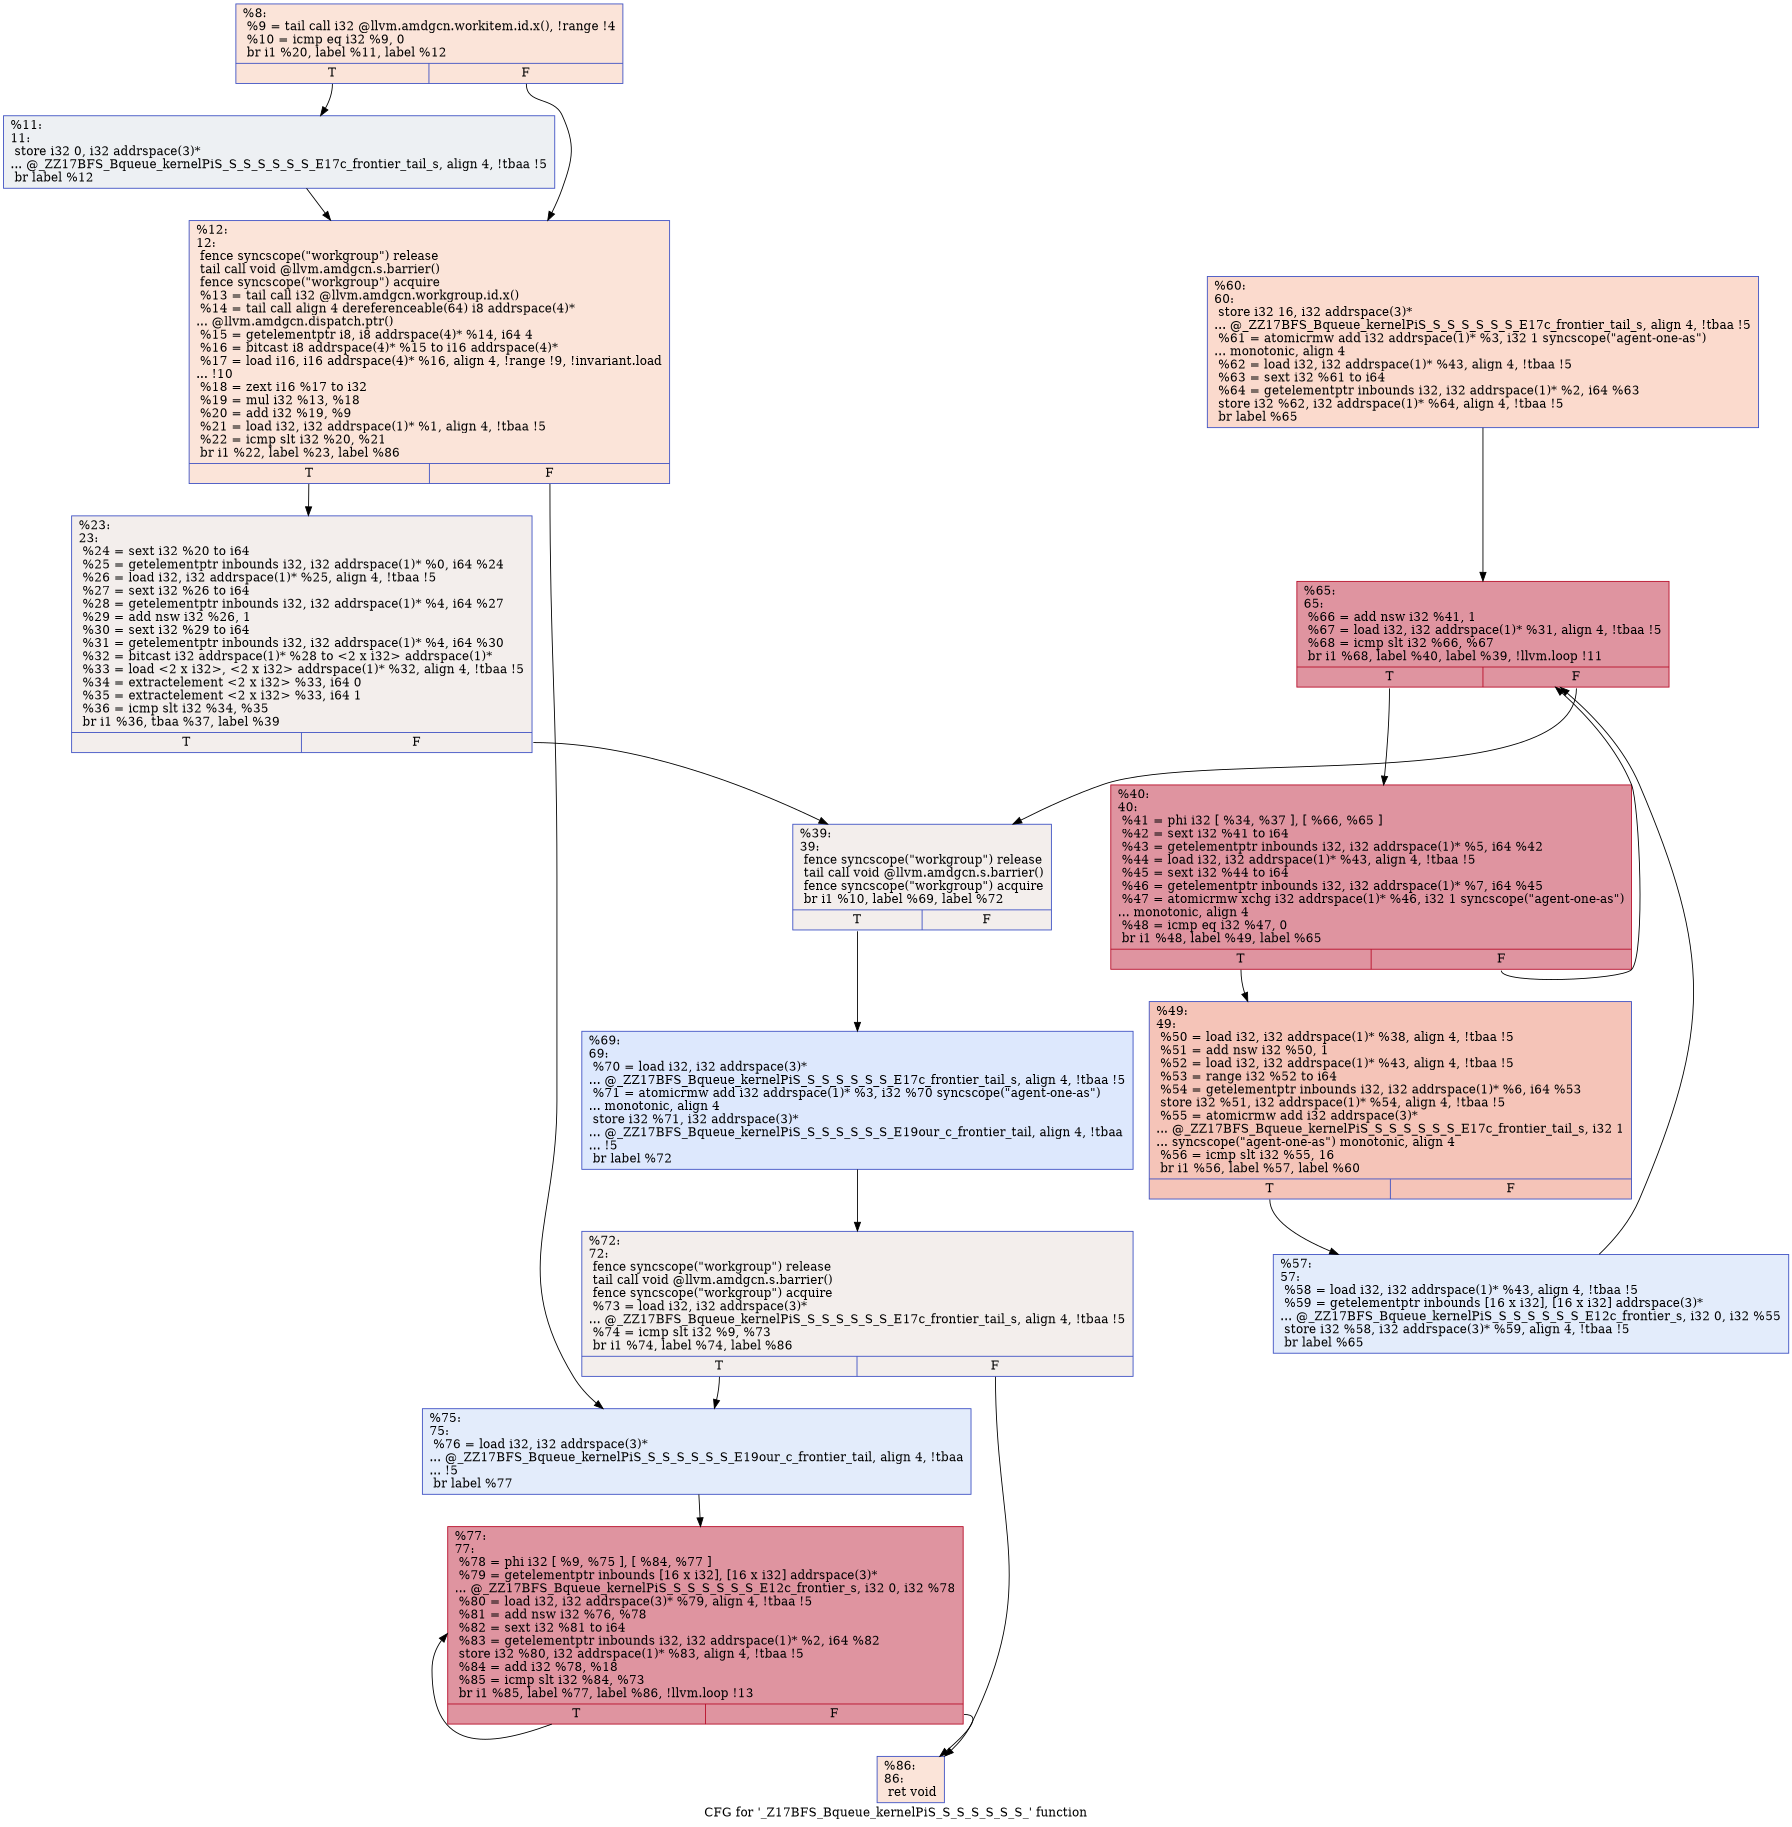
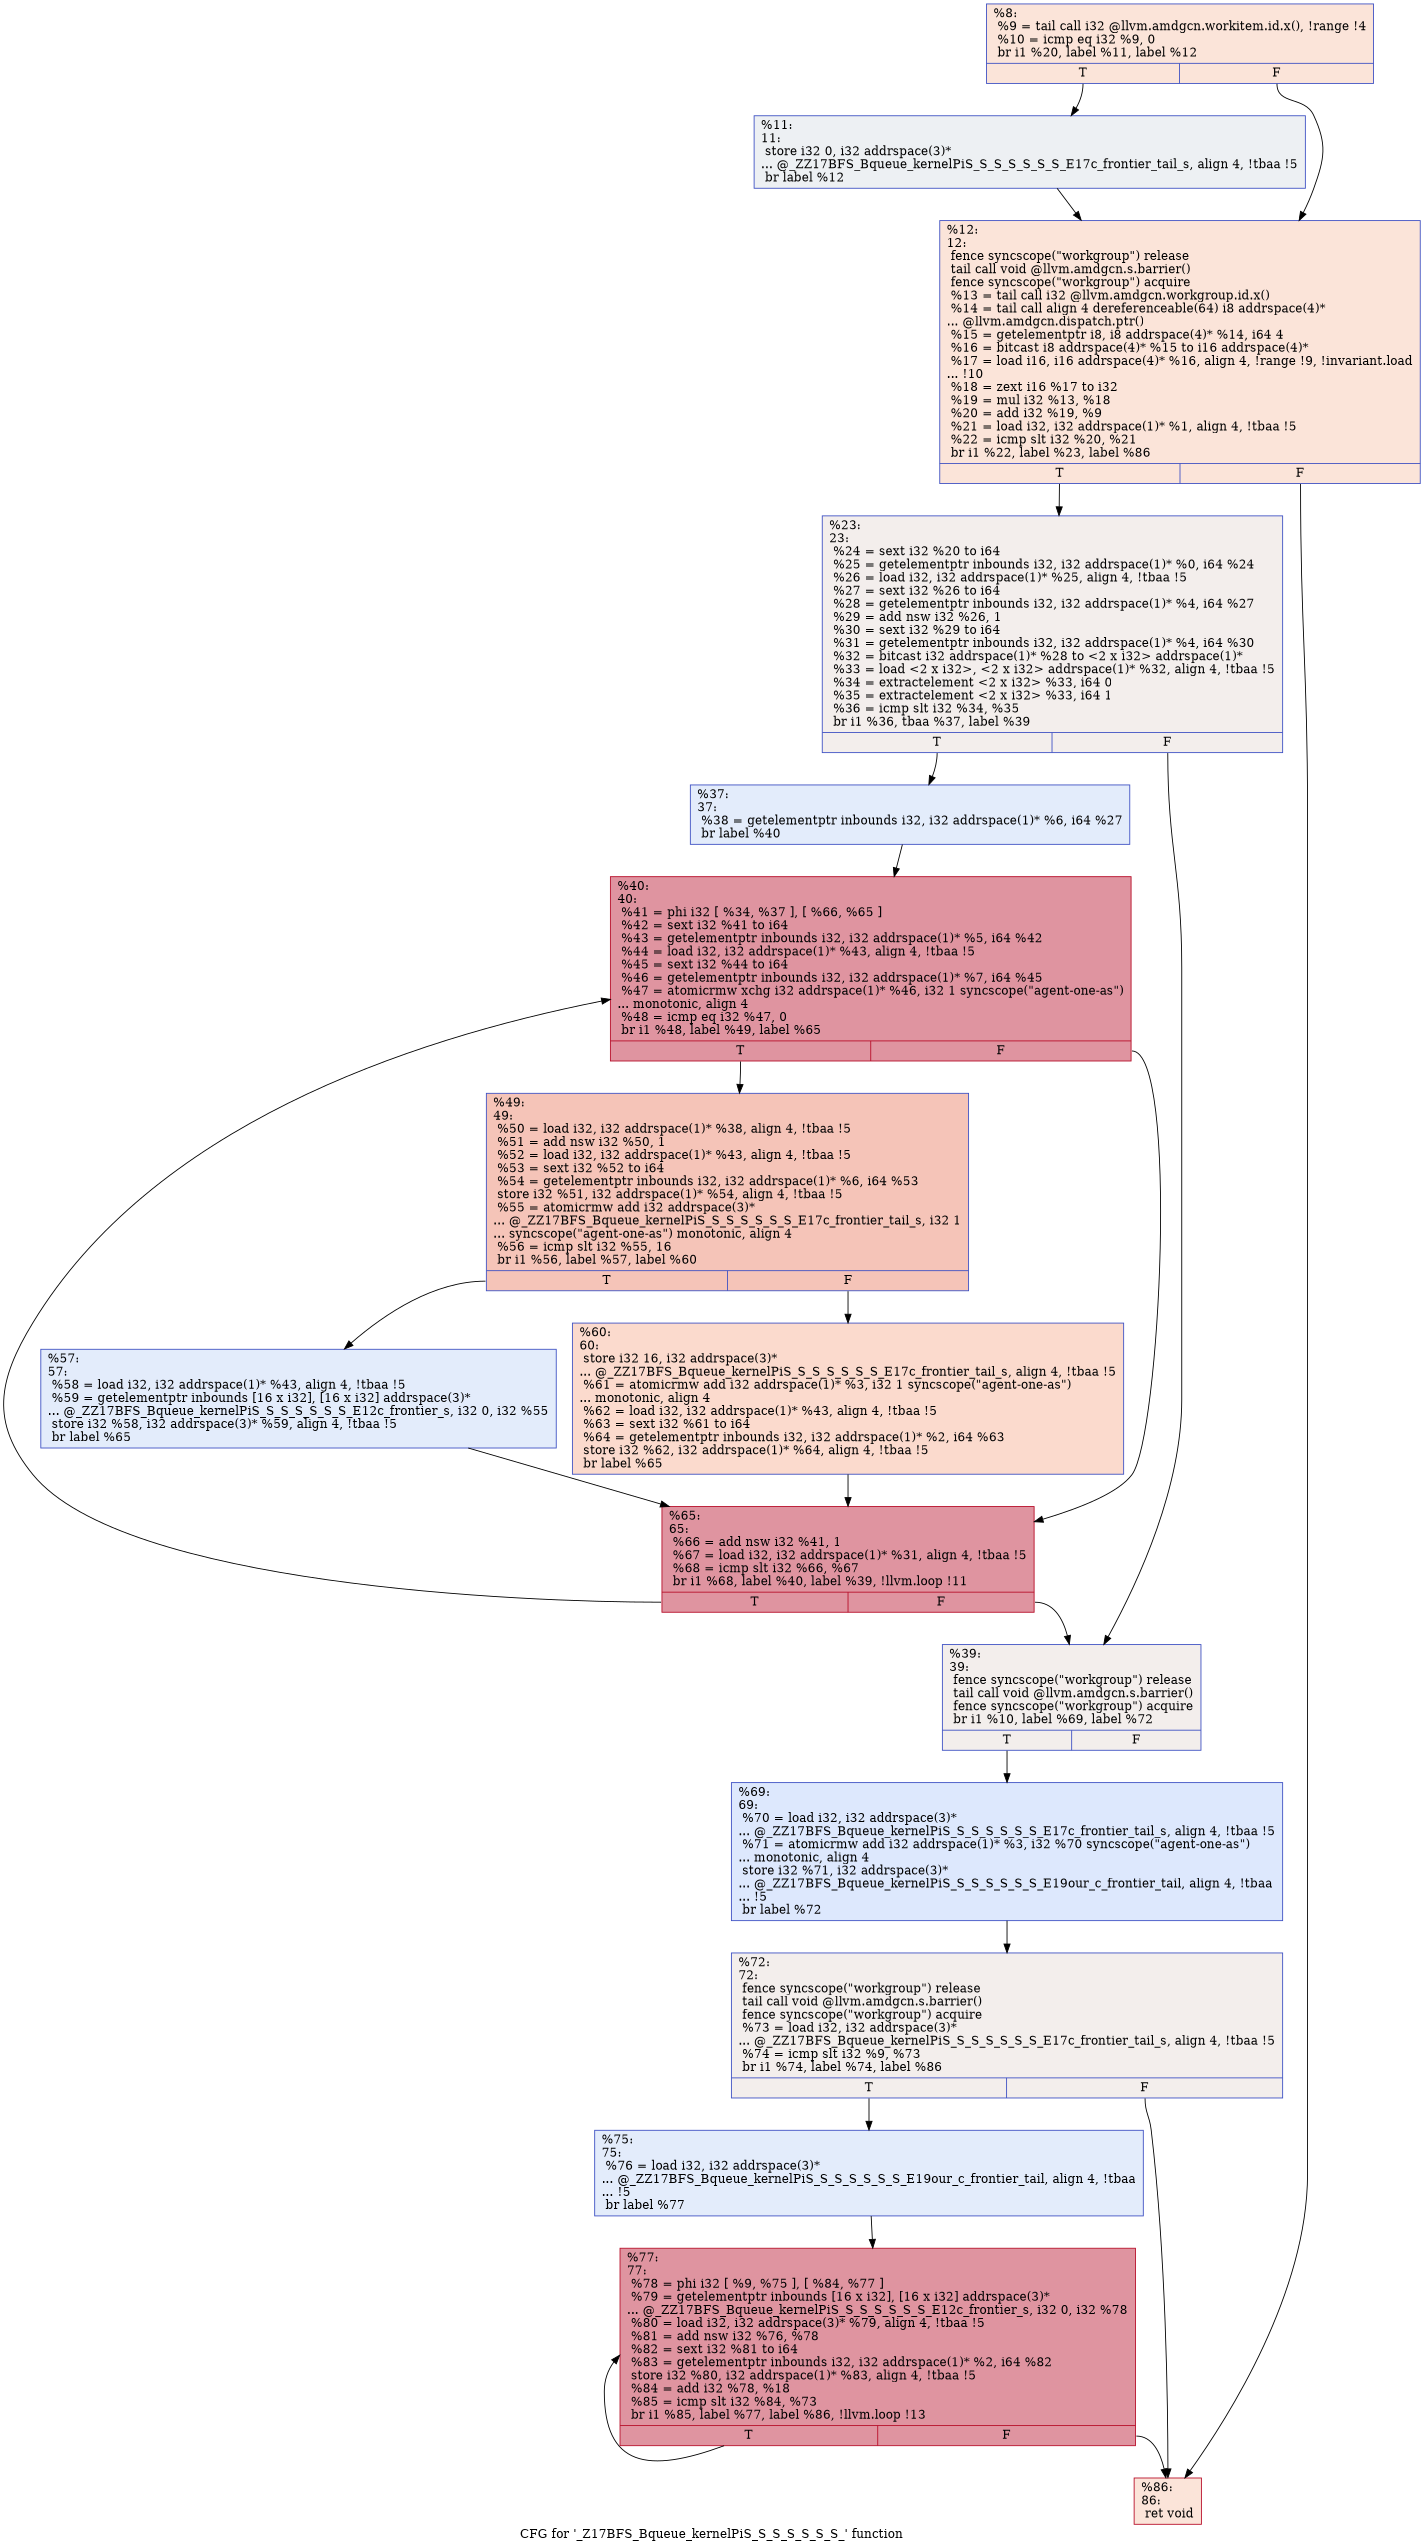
none -> (910, 815)
(557, 951) -> (1308, 1491)
(1247, 1077) -> (579, 1168)
none -> (848, 1303)
(911, 1780) -> (1168, 2501)
